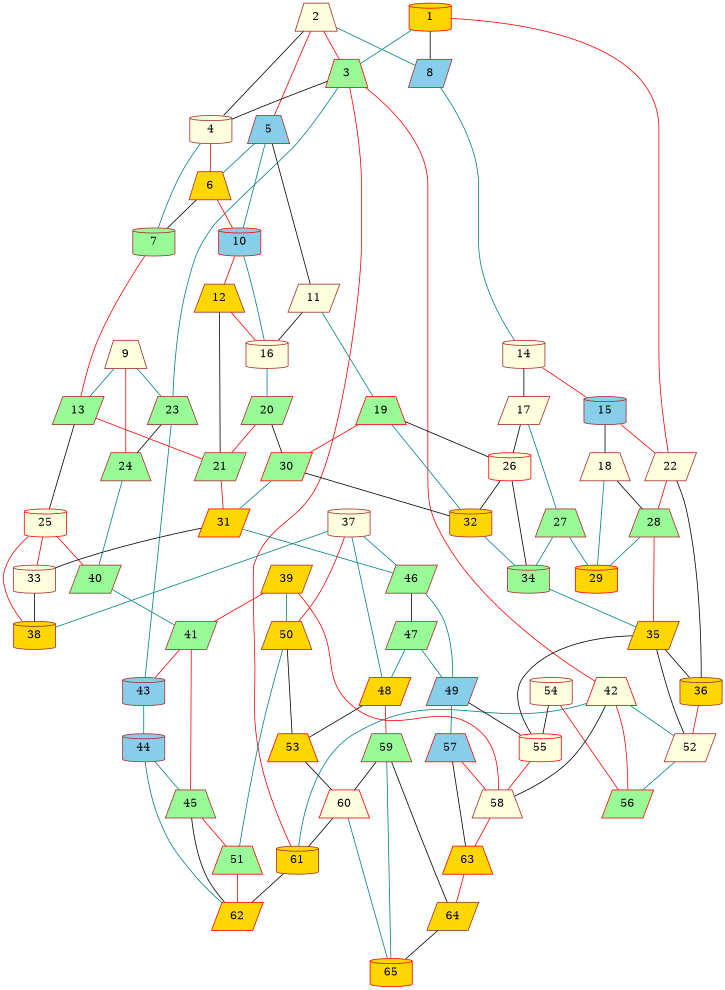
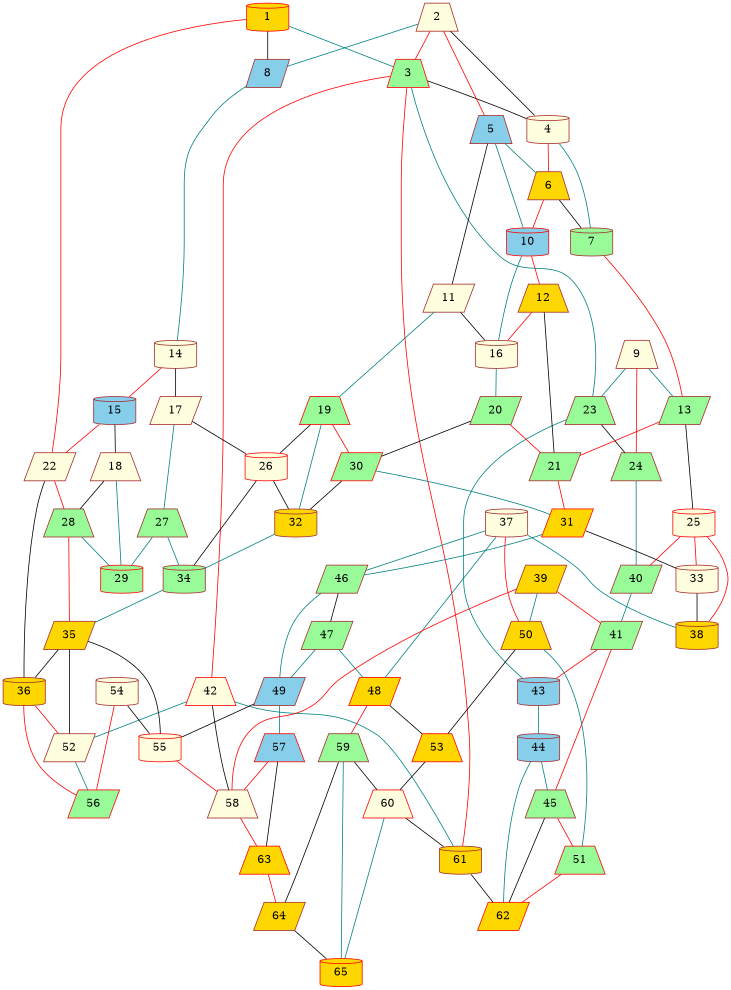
(596, 579) -> (122, 579)
(626, 747) -> (35, 759)
